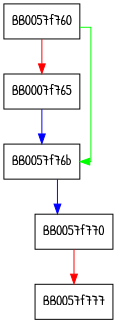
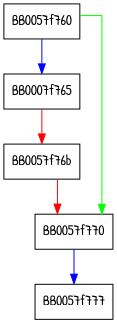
(42, 51) -> (42, 51)
(91, 90) -> (102, 99)
(42, 122) -> (42, 122)
(57, 192) -> (57, 192)
(74, 262) -> (74, 262)
